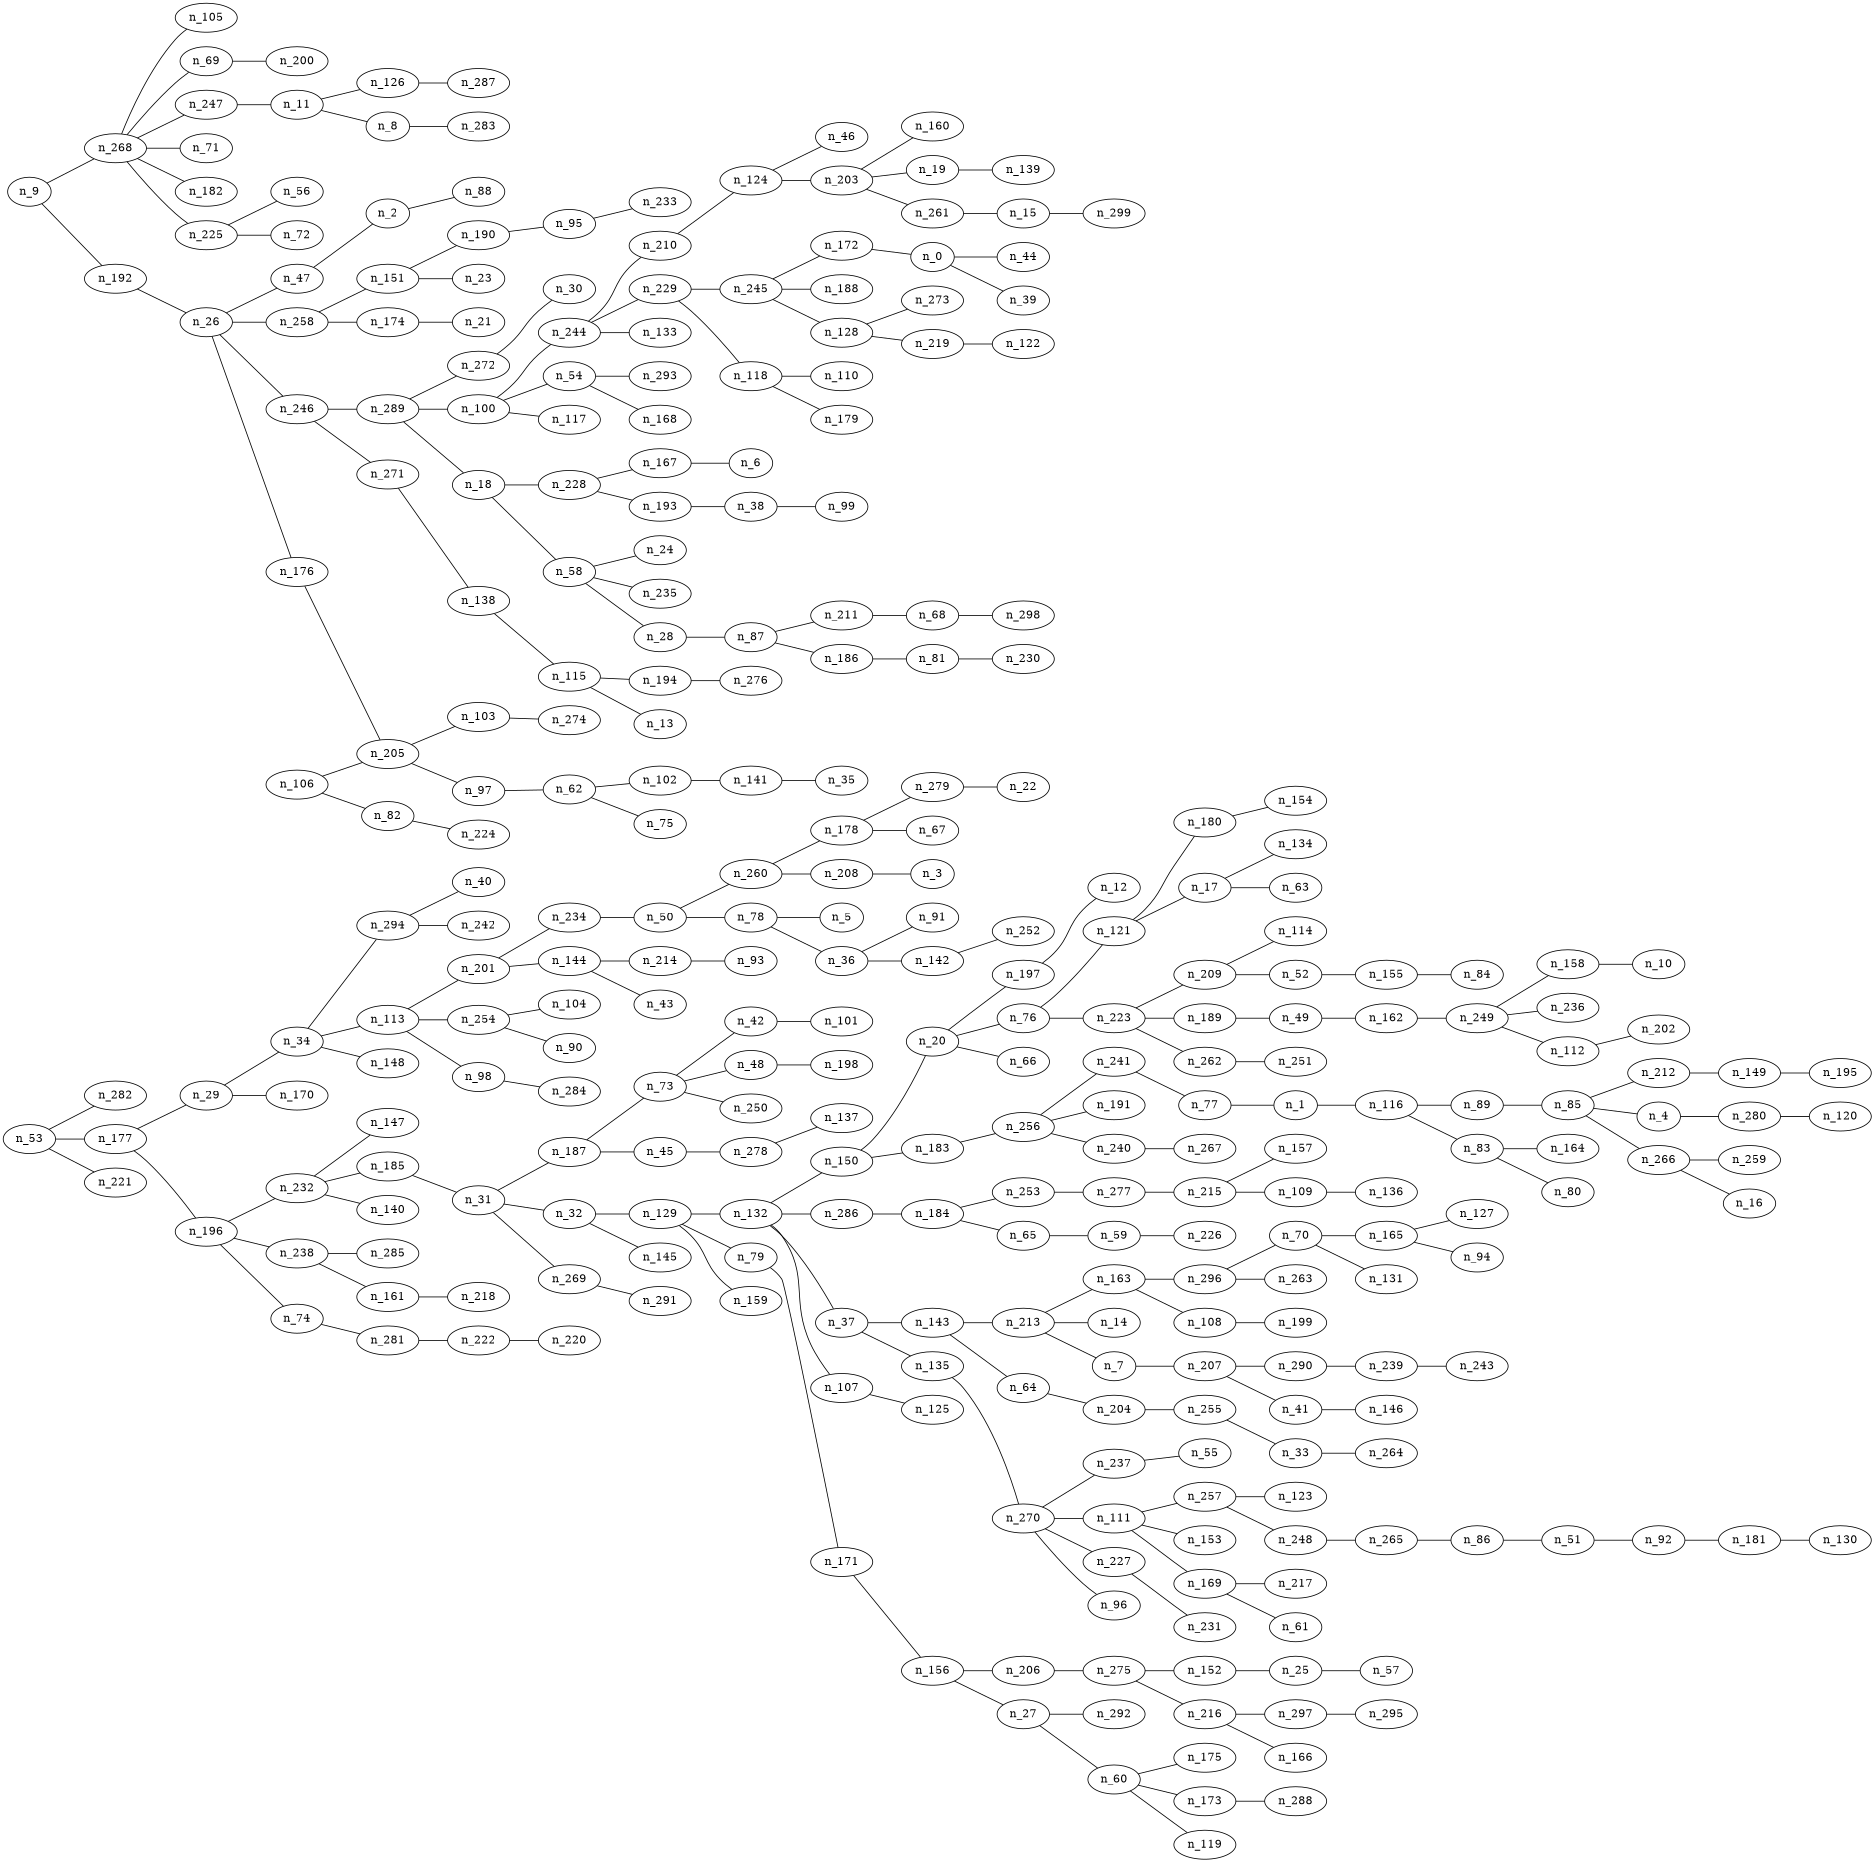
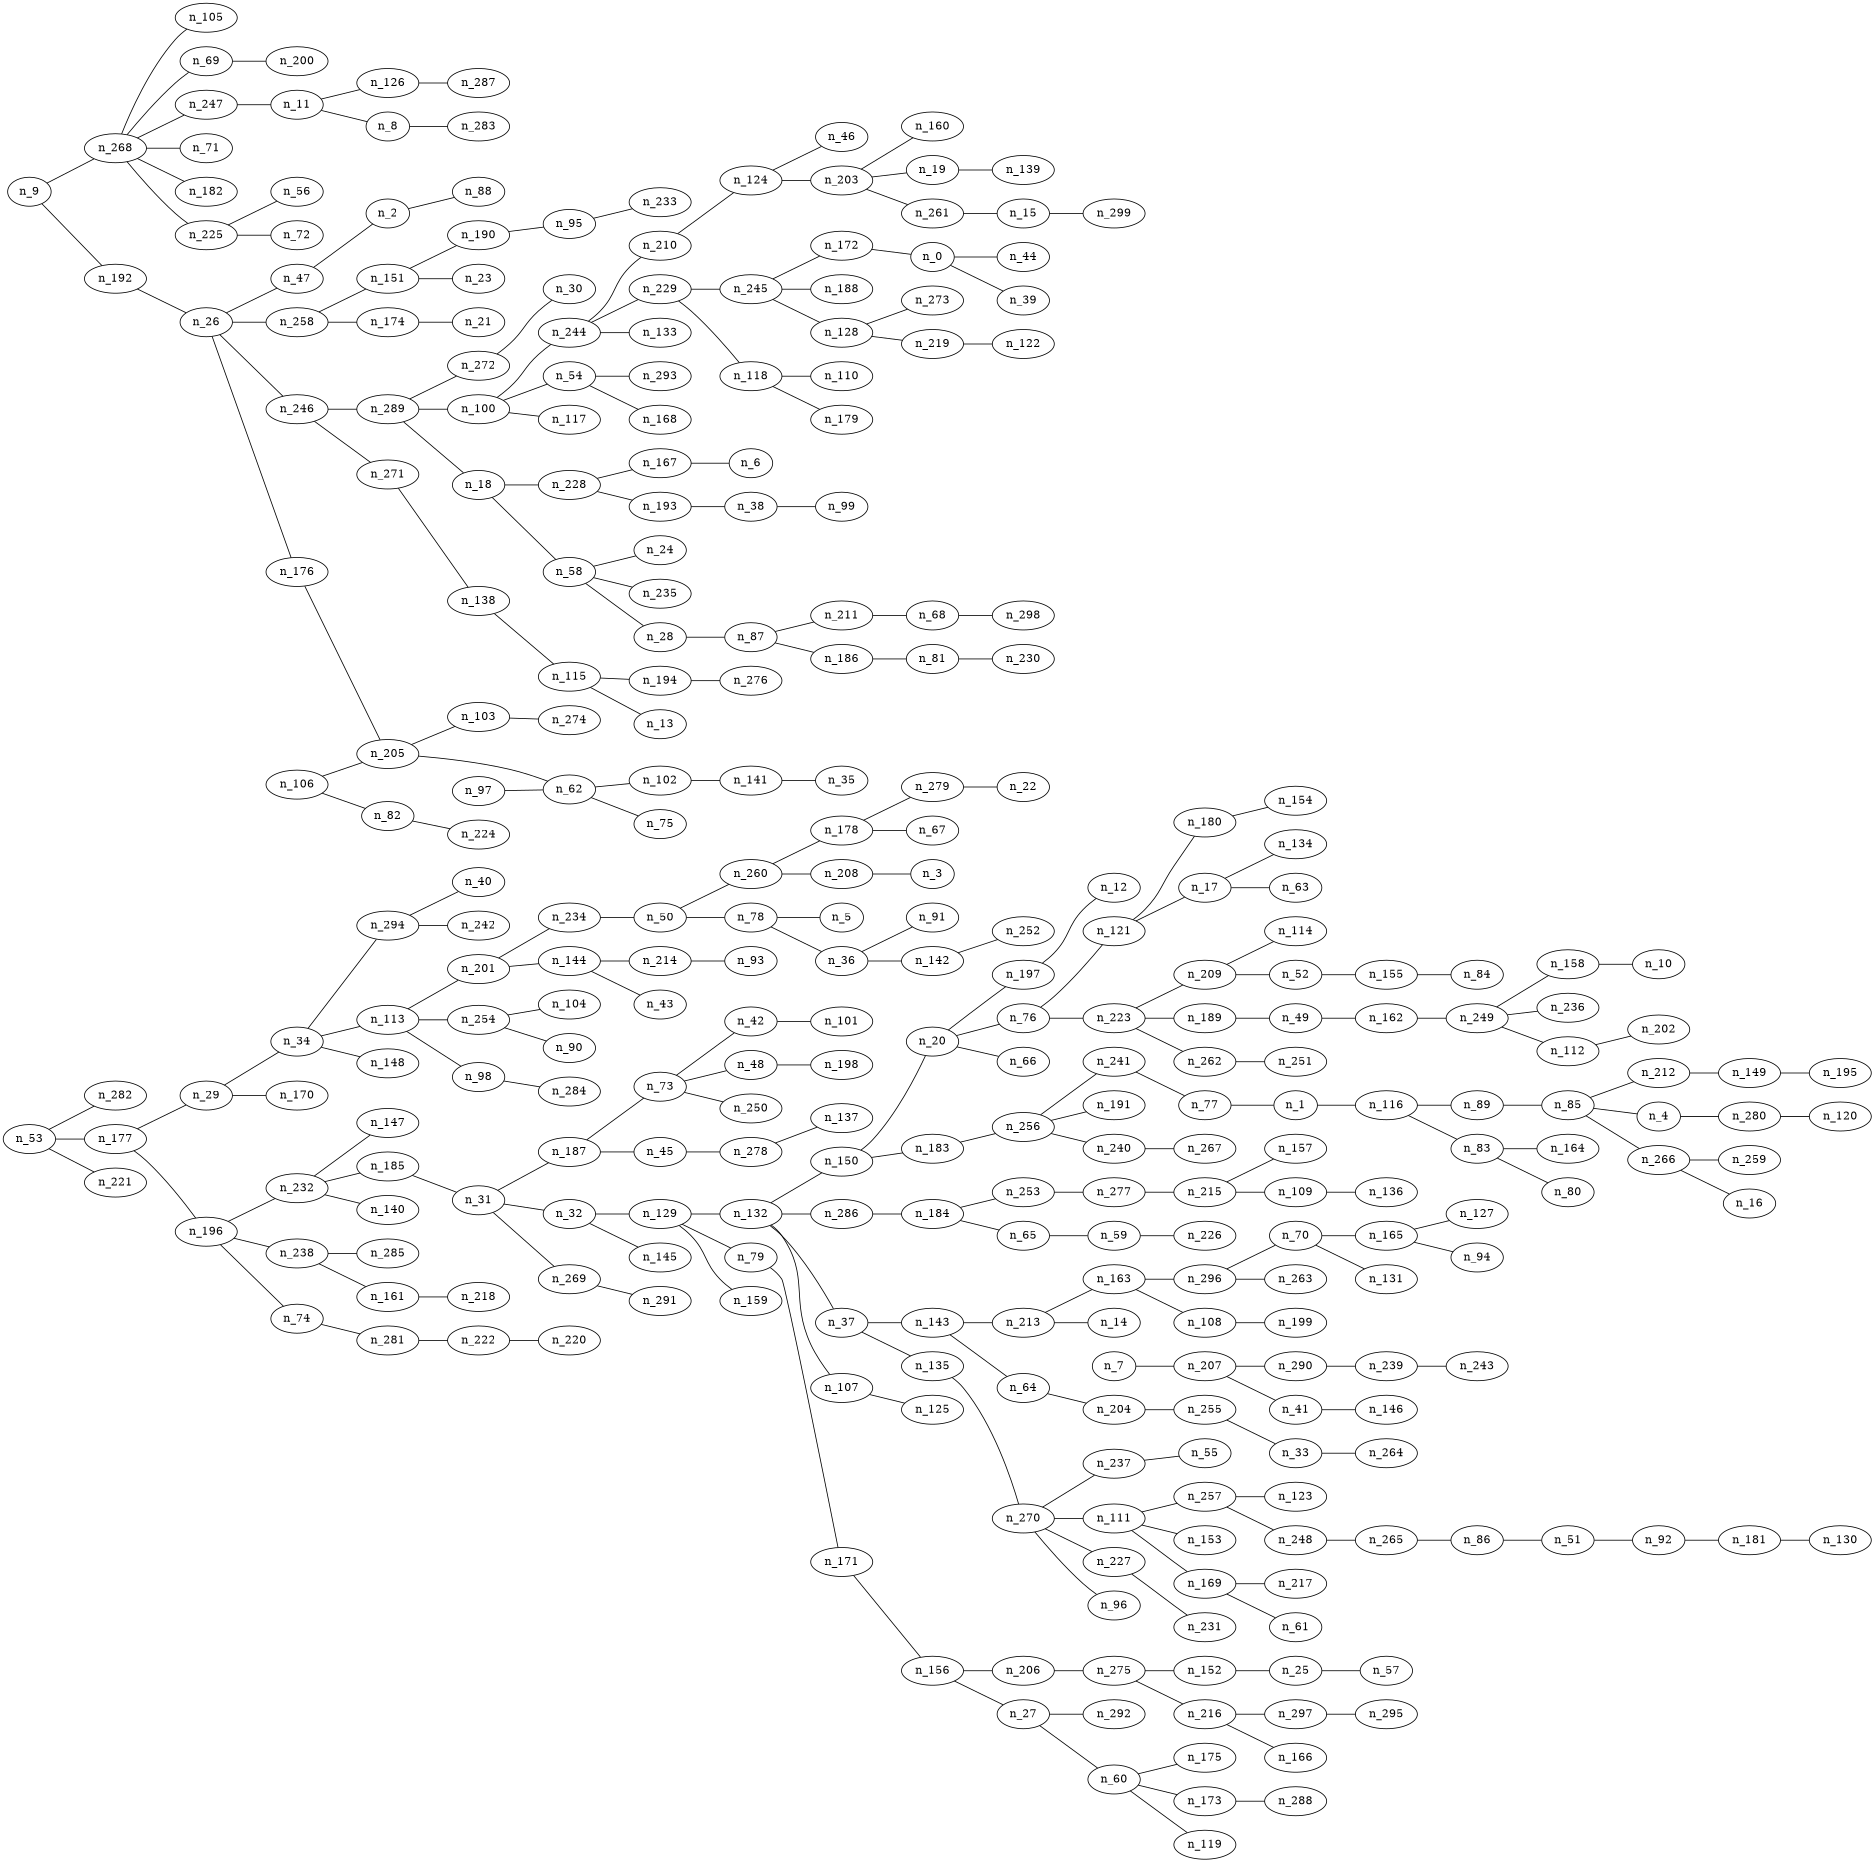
(434, 773) -> (484, 764)
(1071, 1345) -> none
